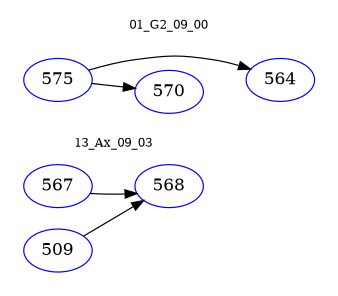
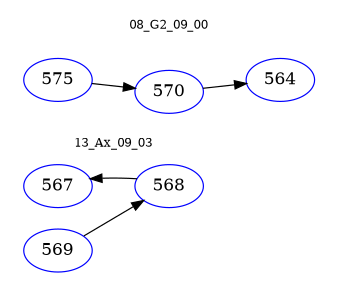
(169, 26) -> (169, 26)
(163, 57) -> (219, 87)
(107, 194) -> (120, 178)
(58, 251) -> (58, 251)
